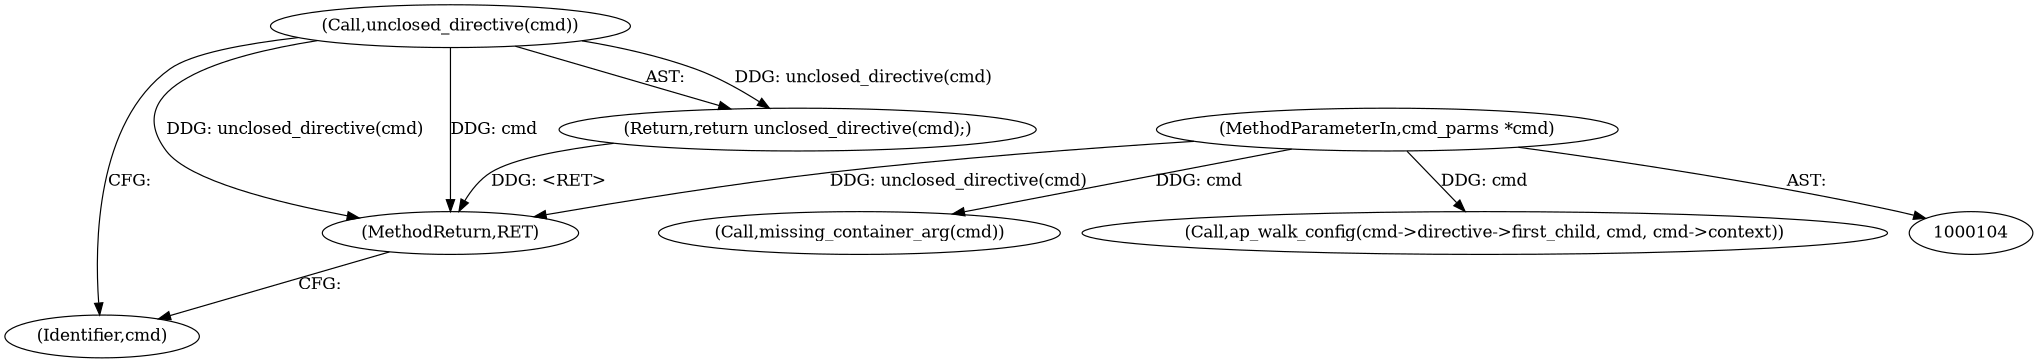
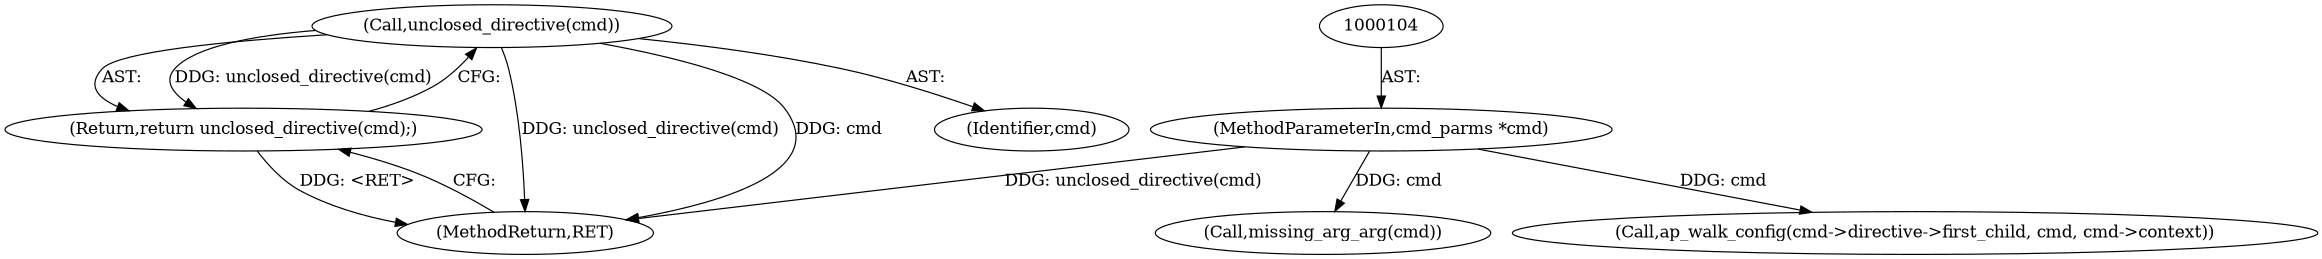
none -> (423, 92)
(1717, 177) -> (1381, 72)
(132, 181) -> (928, 78)
(859, 233) -> (1323, 233)
(280, 284) -> (424, 176)
